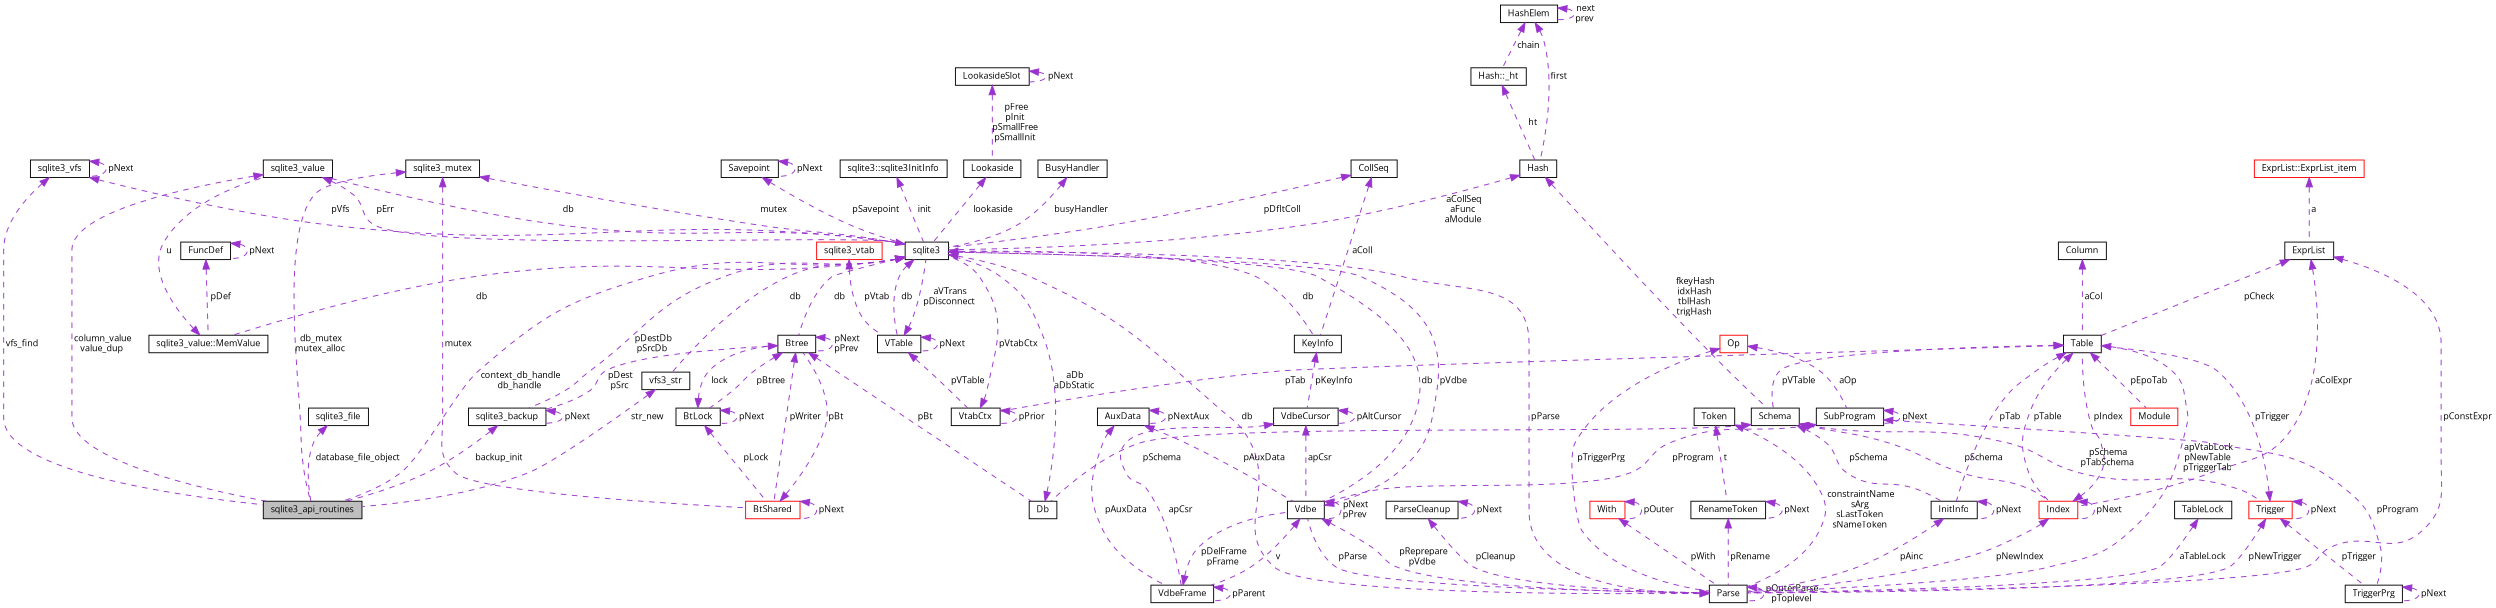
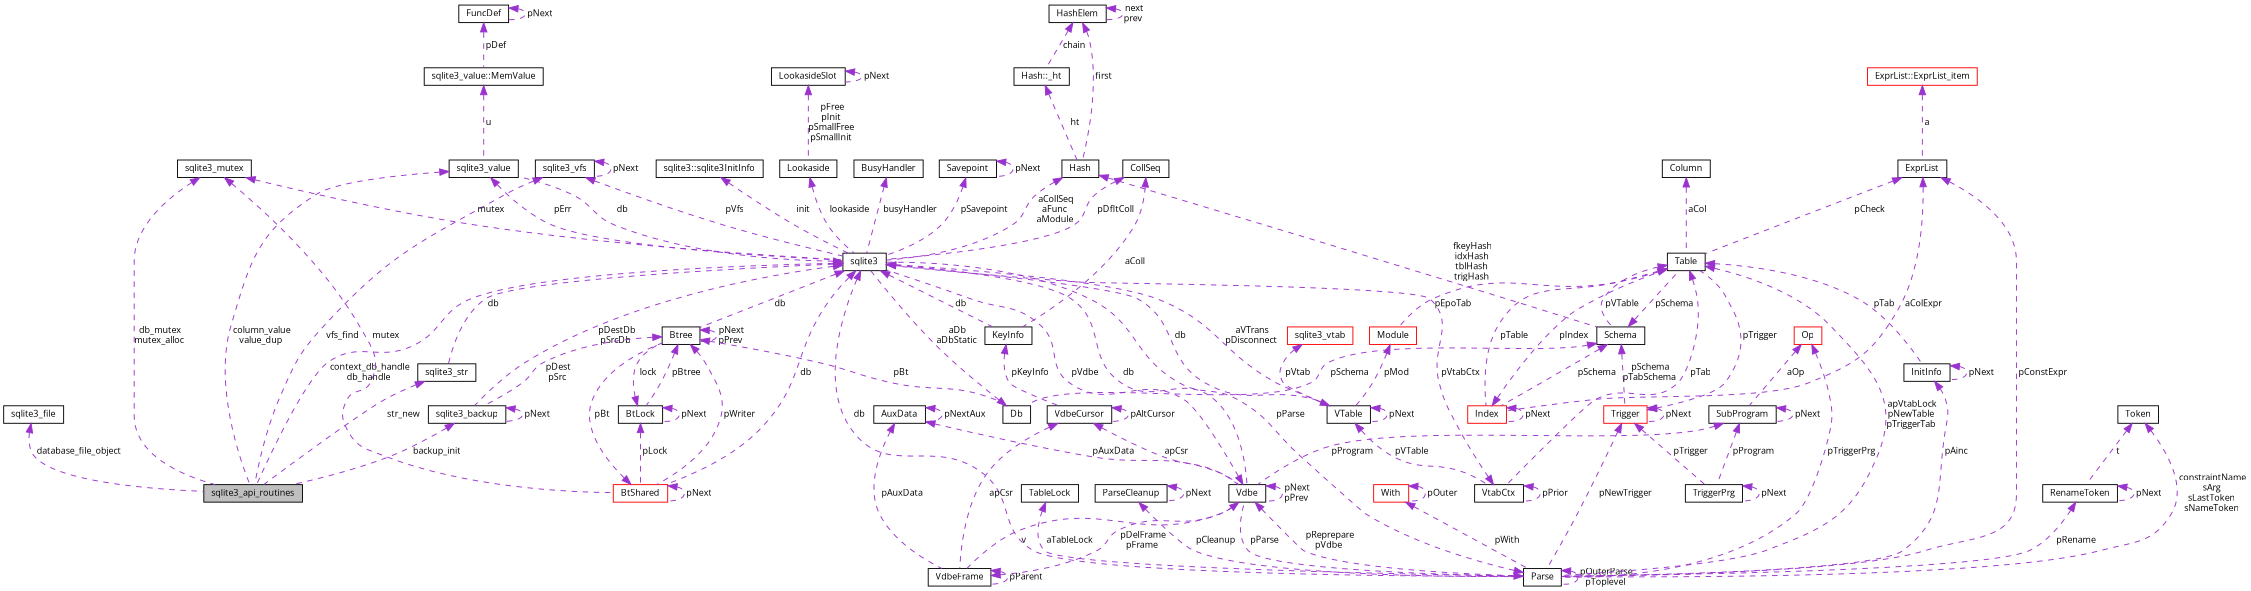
(561, 268) -> (781, 403)
(666, 381) -> (447, 373)
none -> (1374, 381)
(1864, 481) -> (1657, 295)
(1898, 573) -> none
